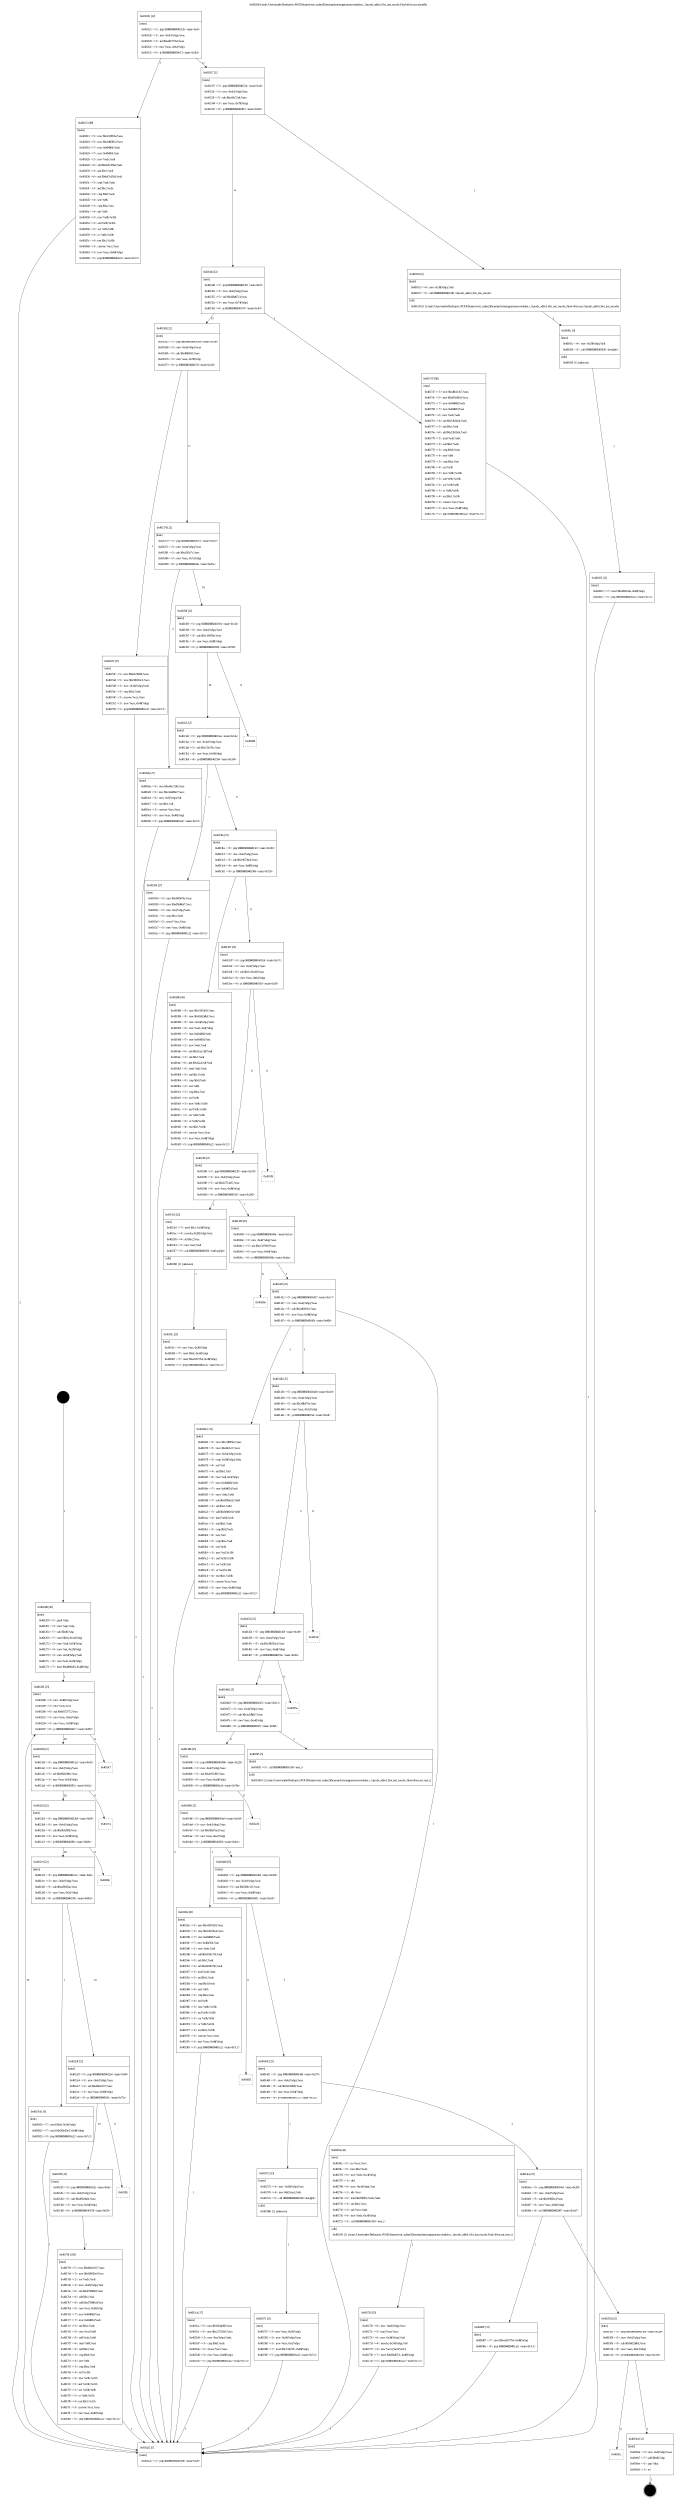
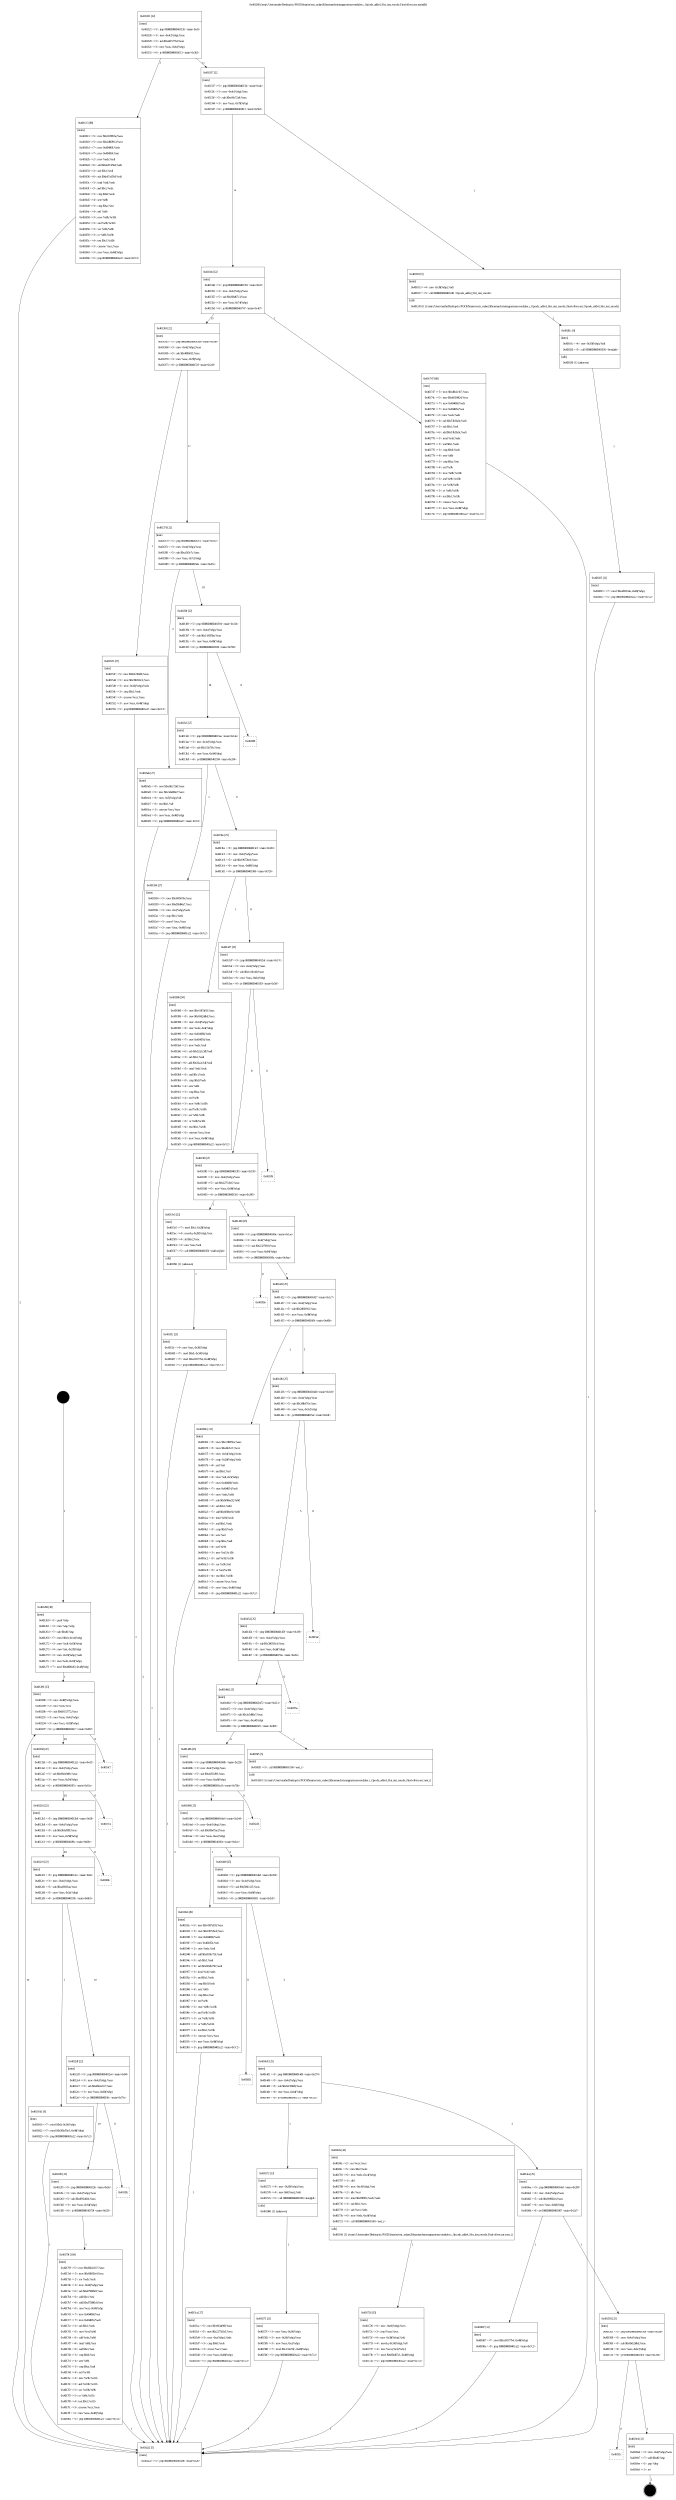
(411, 1912) -> (166, 1905)
